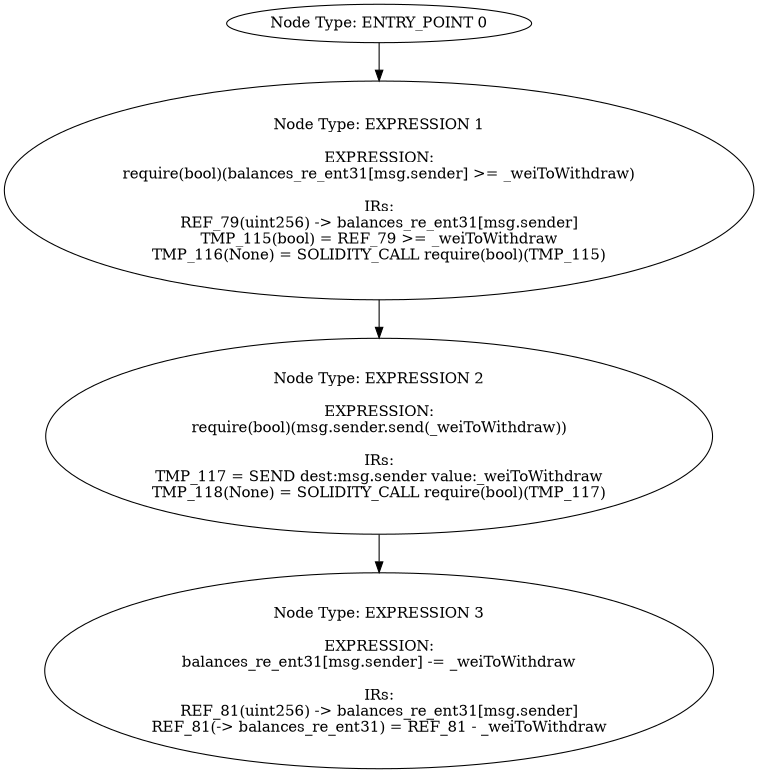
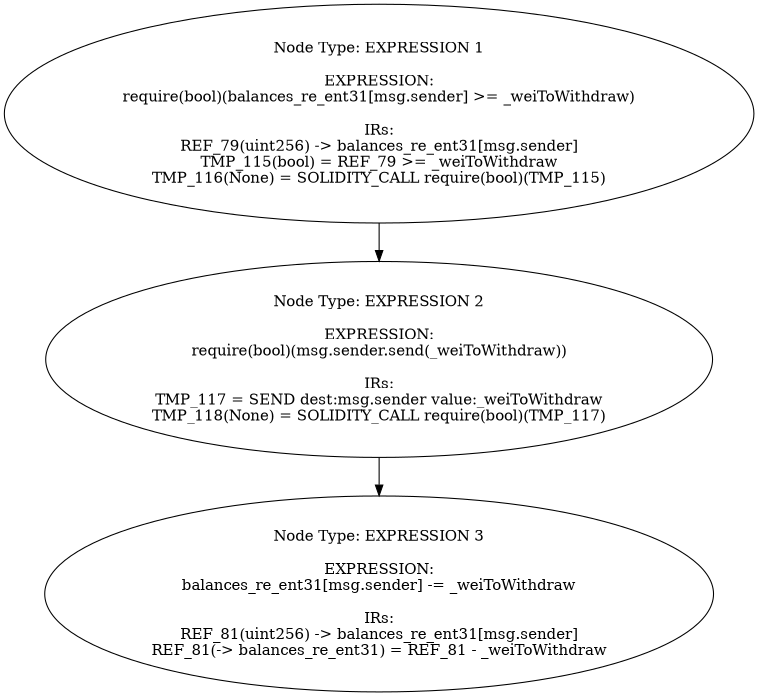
(379, 23) -> none
